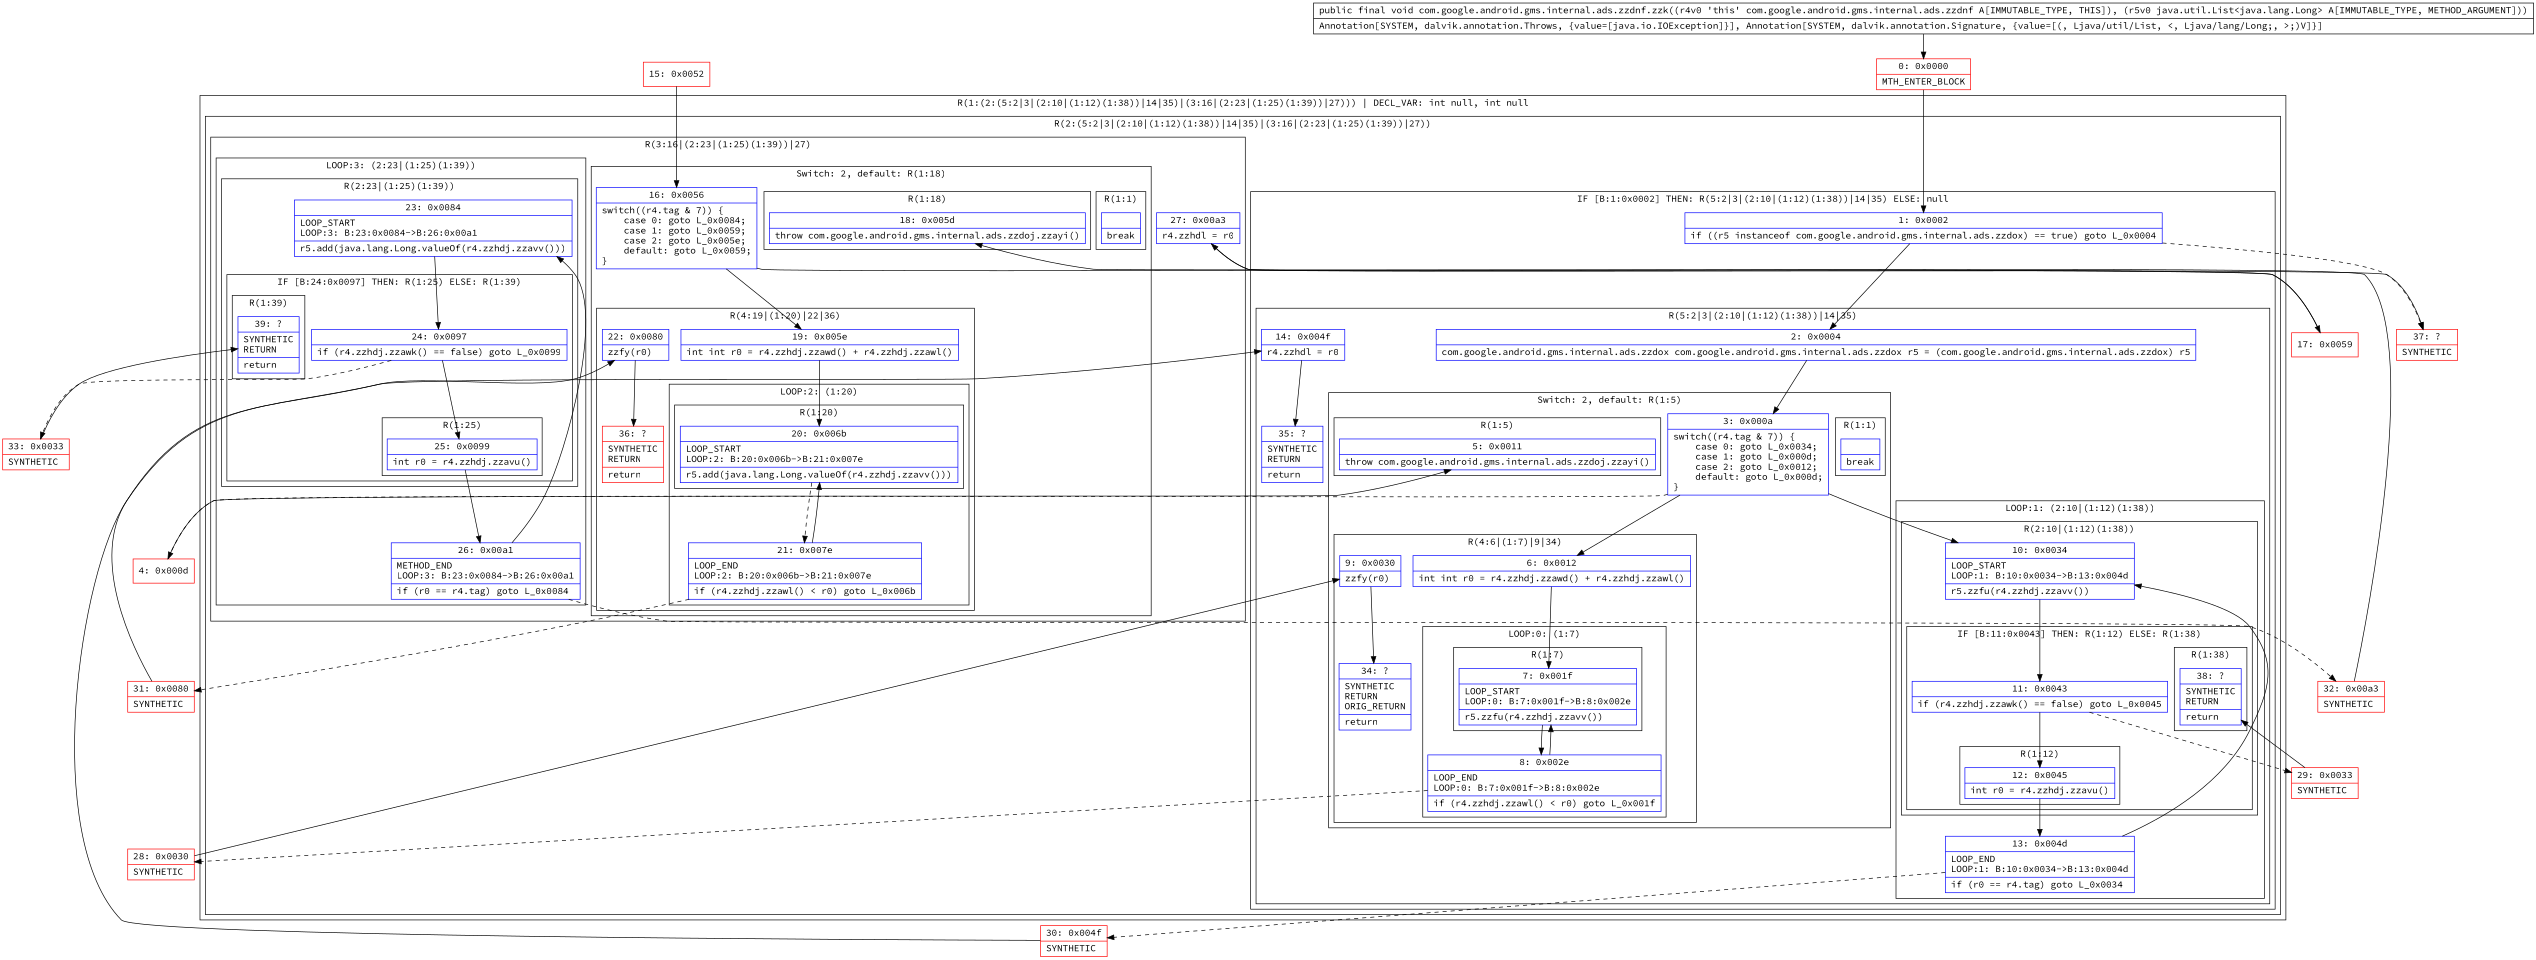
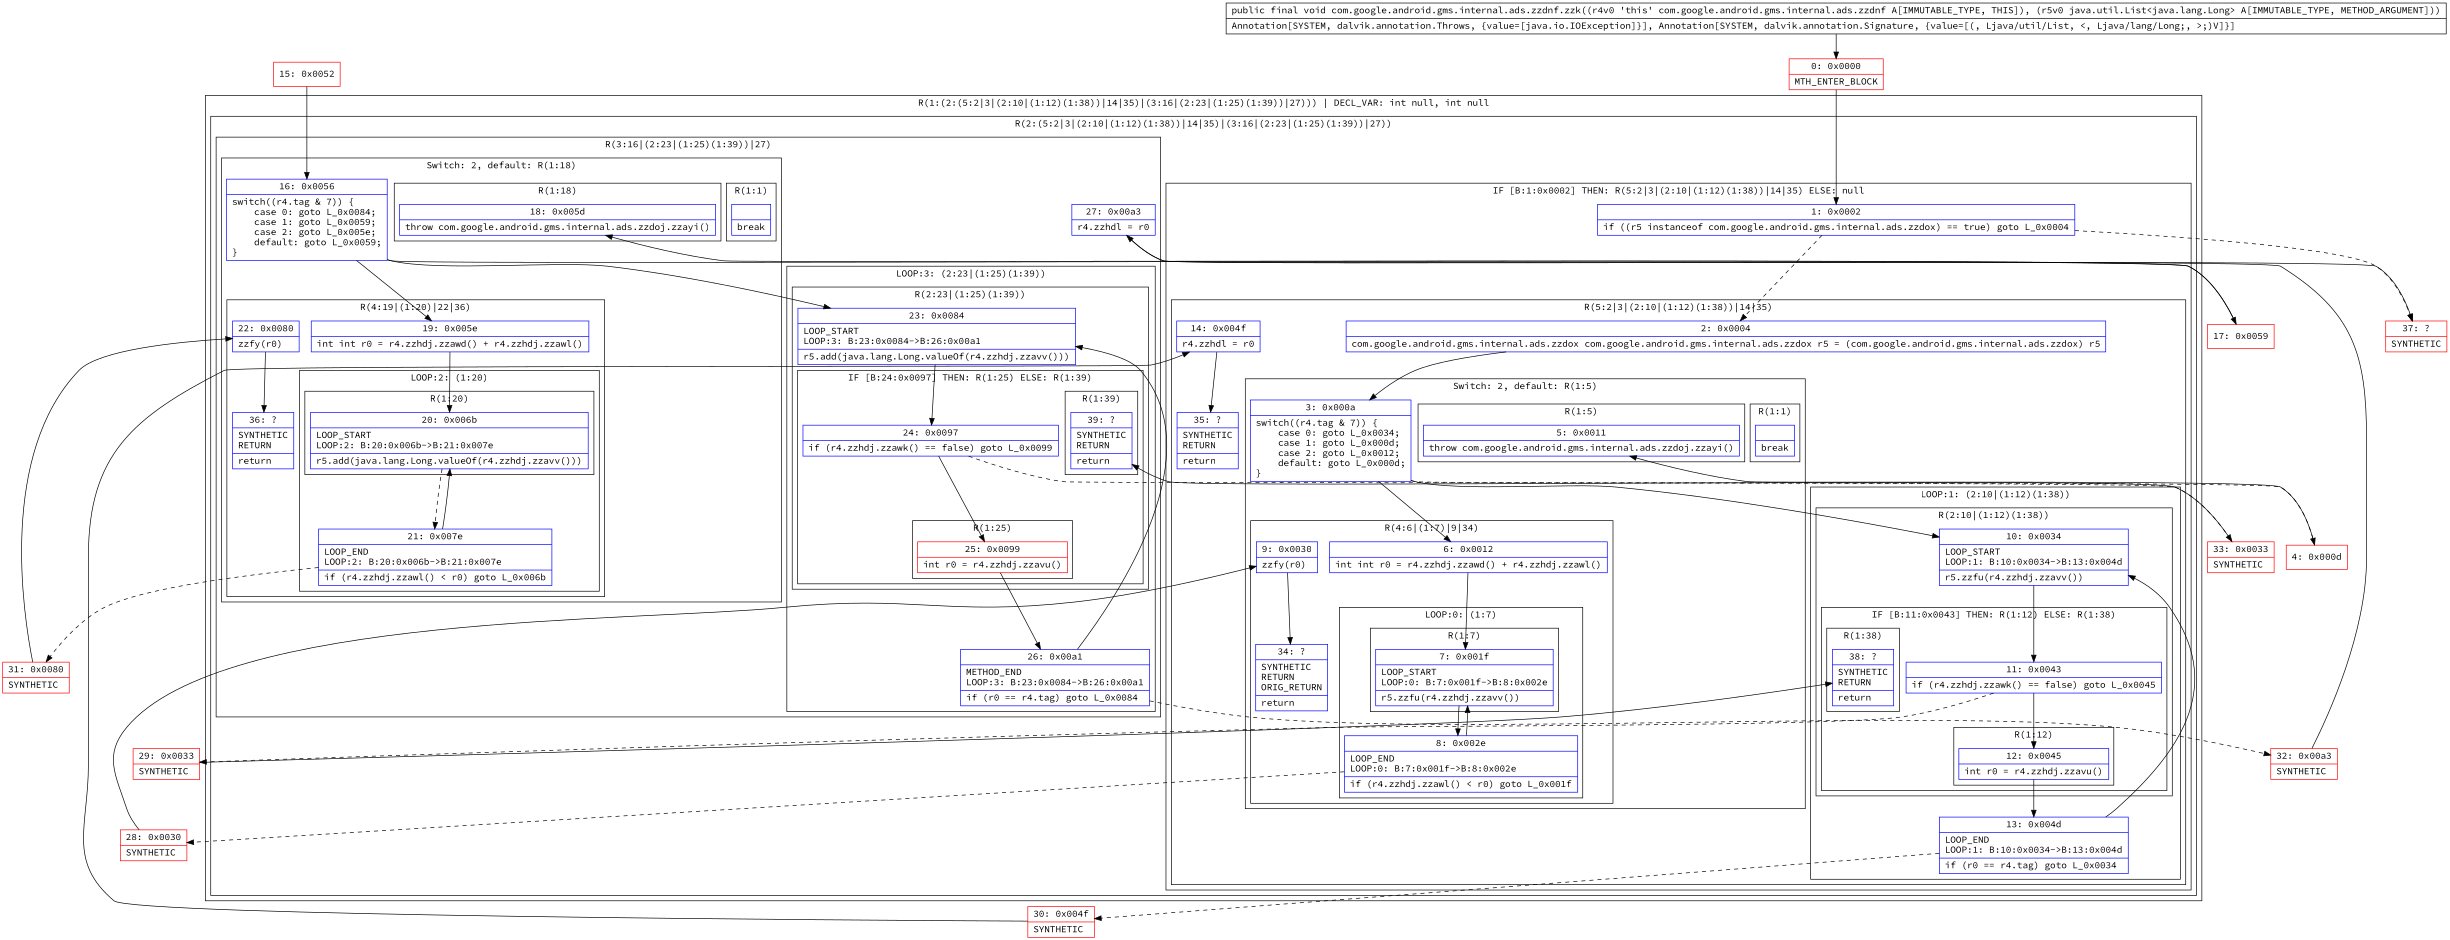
none -> (618, 268)
(1872, 284) -> (1783, 276)
(462, 454) -> (993, 557)
(633, 454) -> (263, 441)
